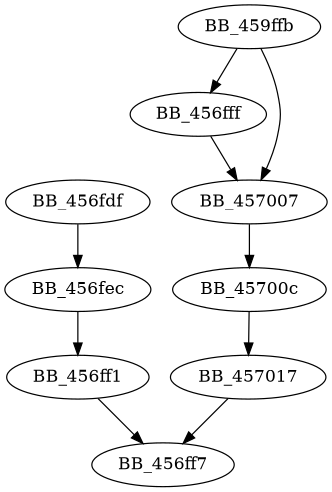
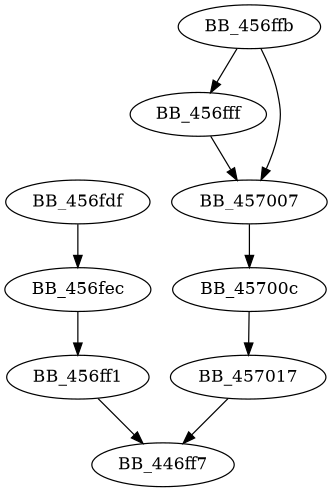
(249, 27) -> (249, 27)
(163, 465) -> (163, 465)
